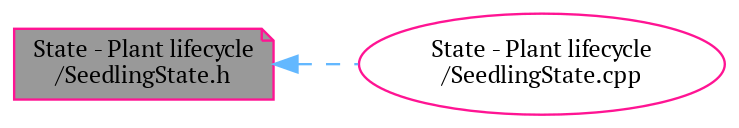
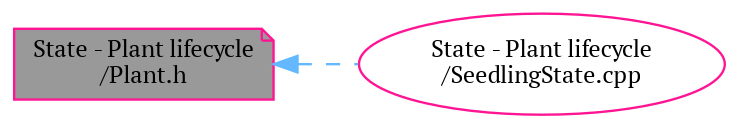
(144, 64) -> (144, 64)
